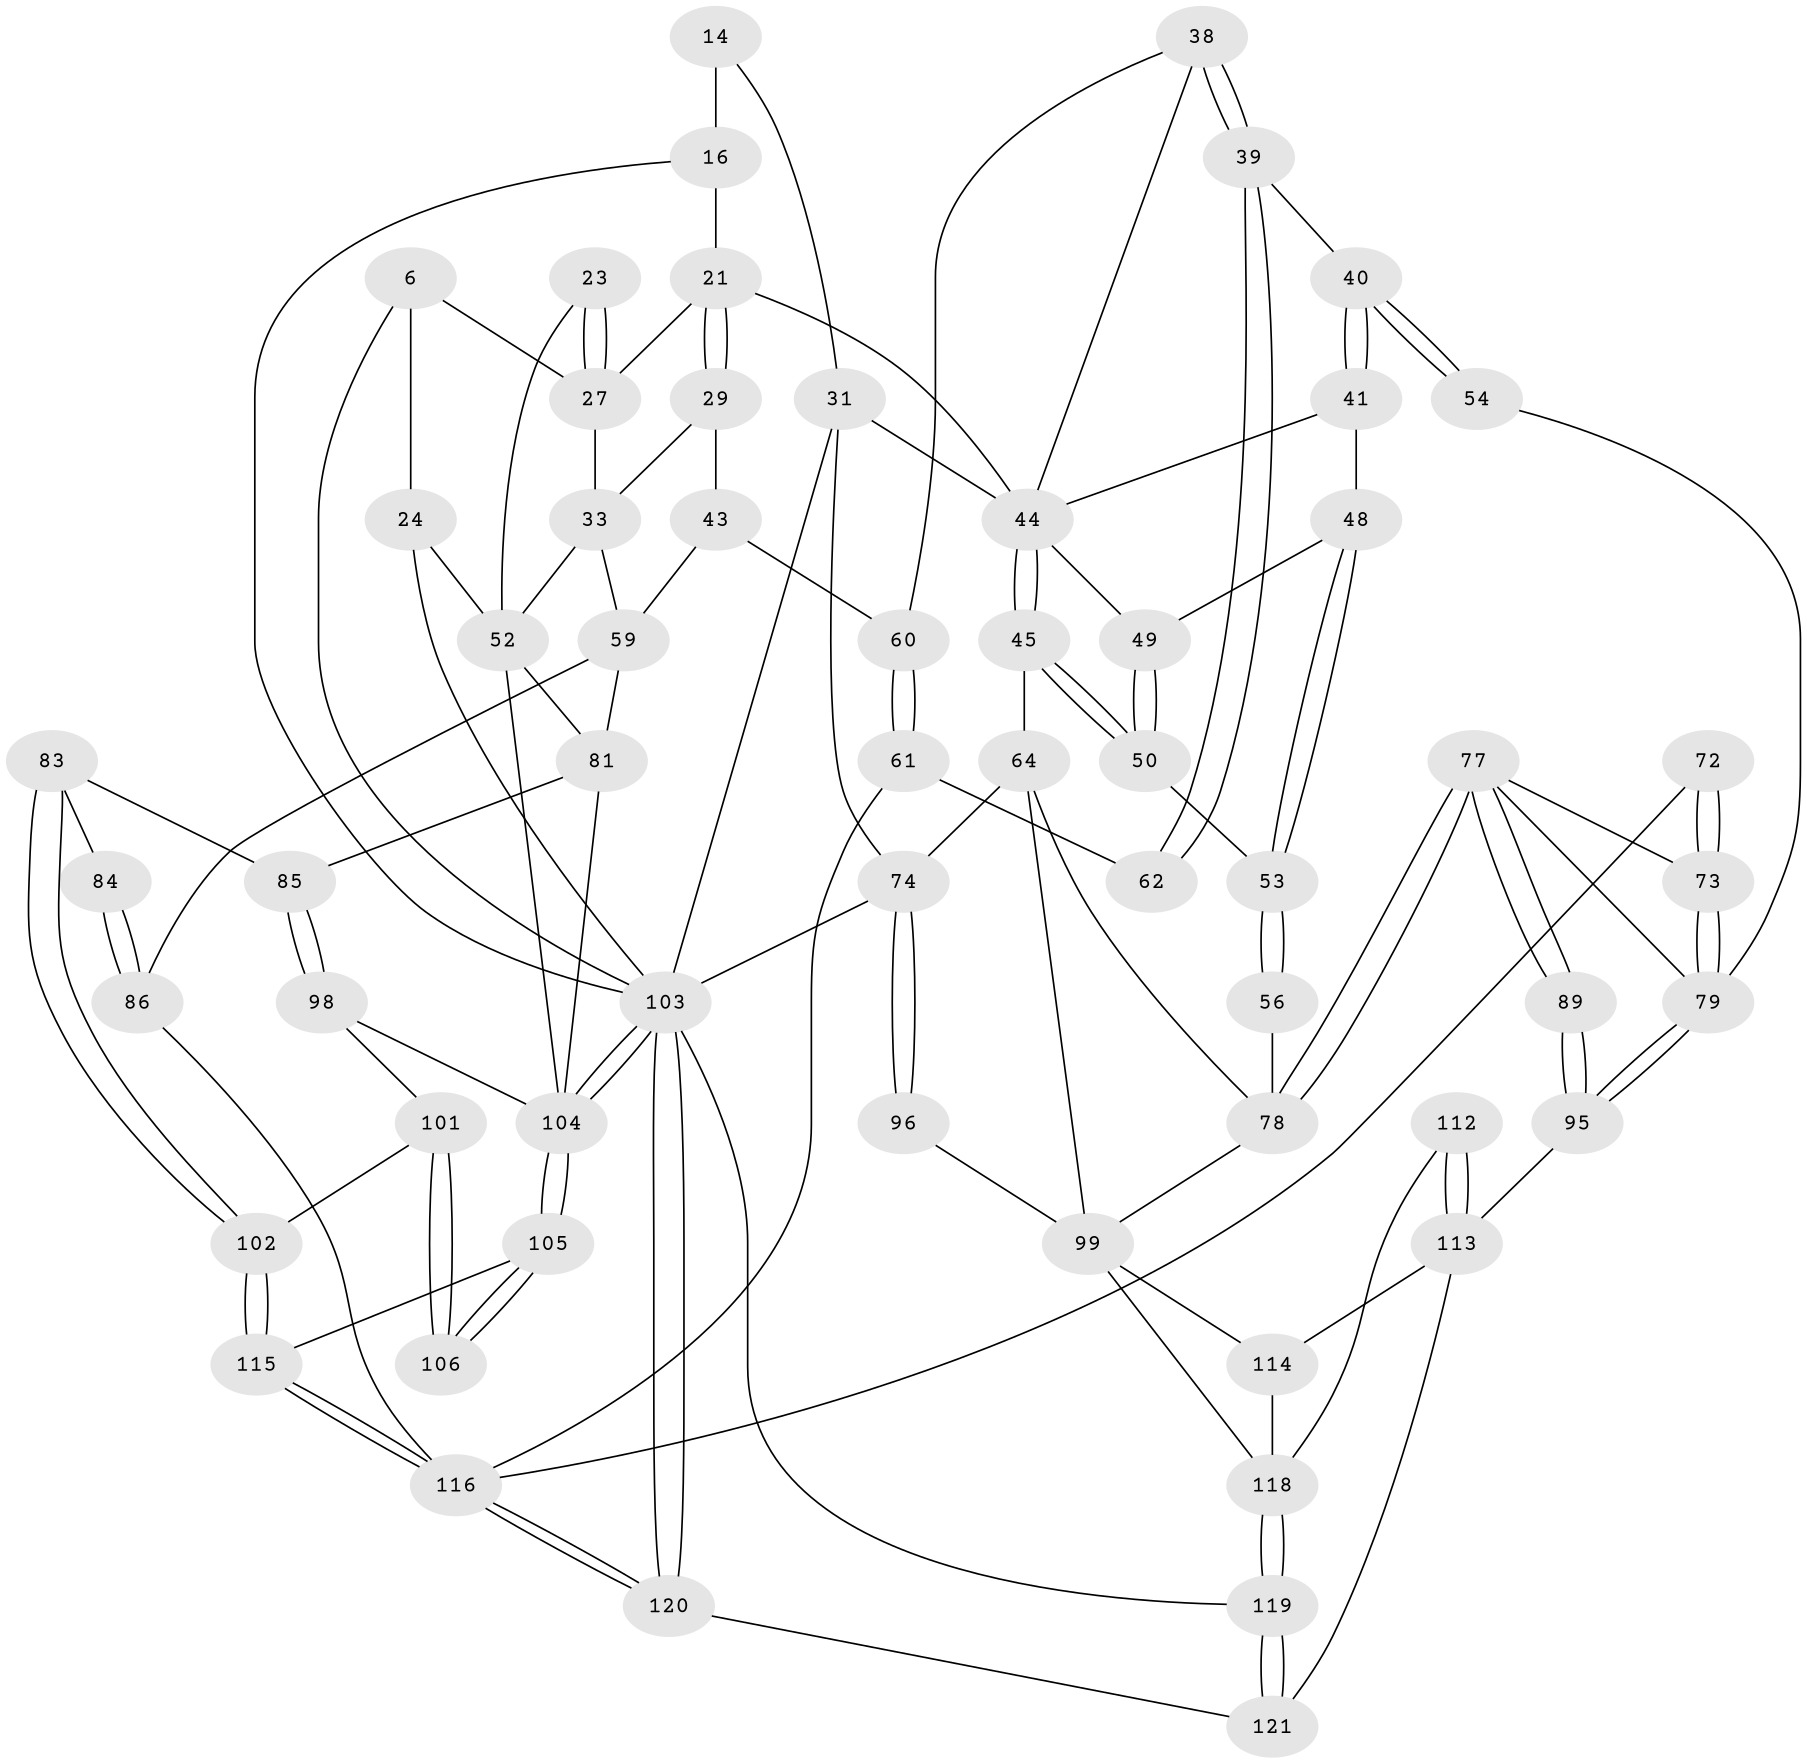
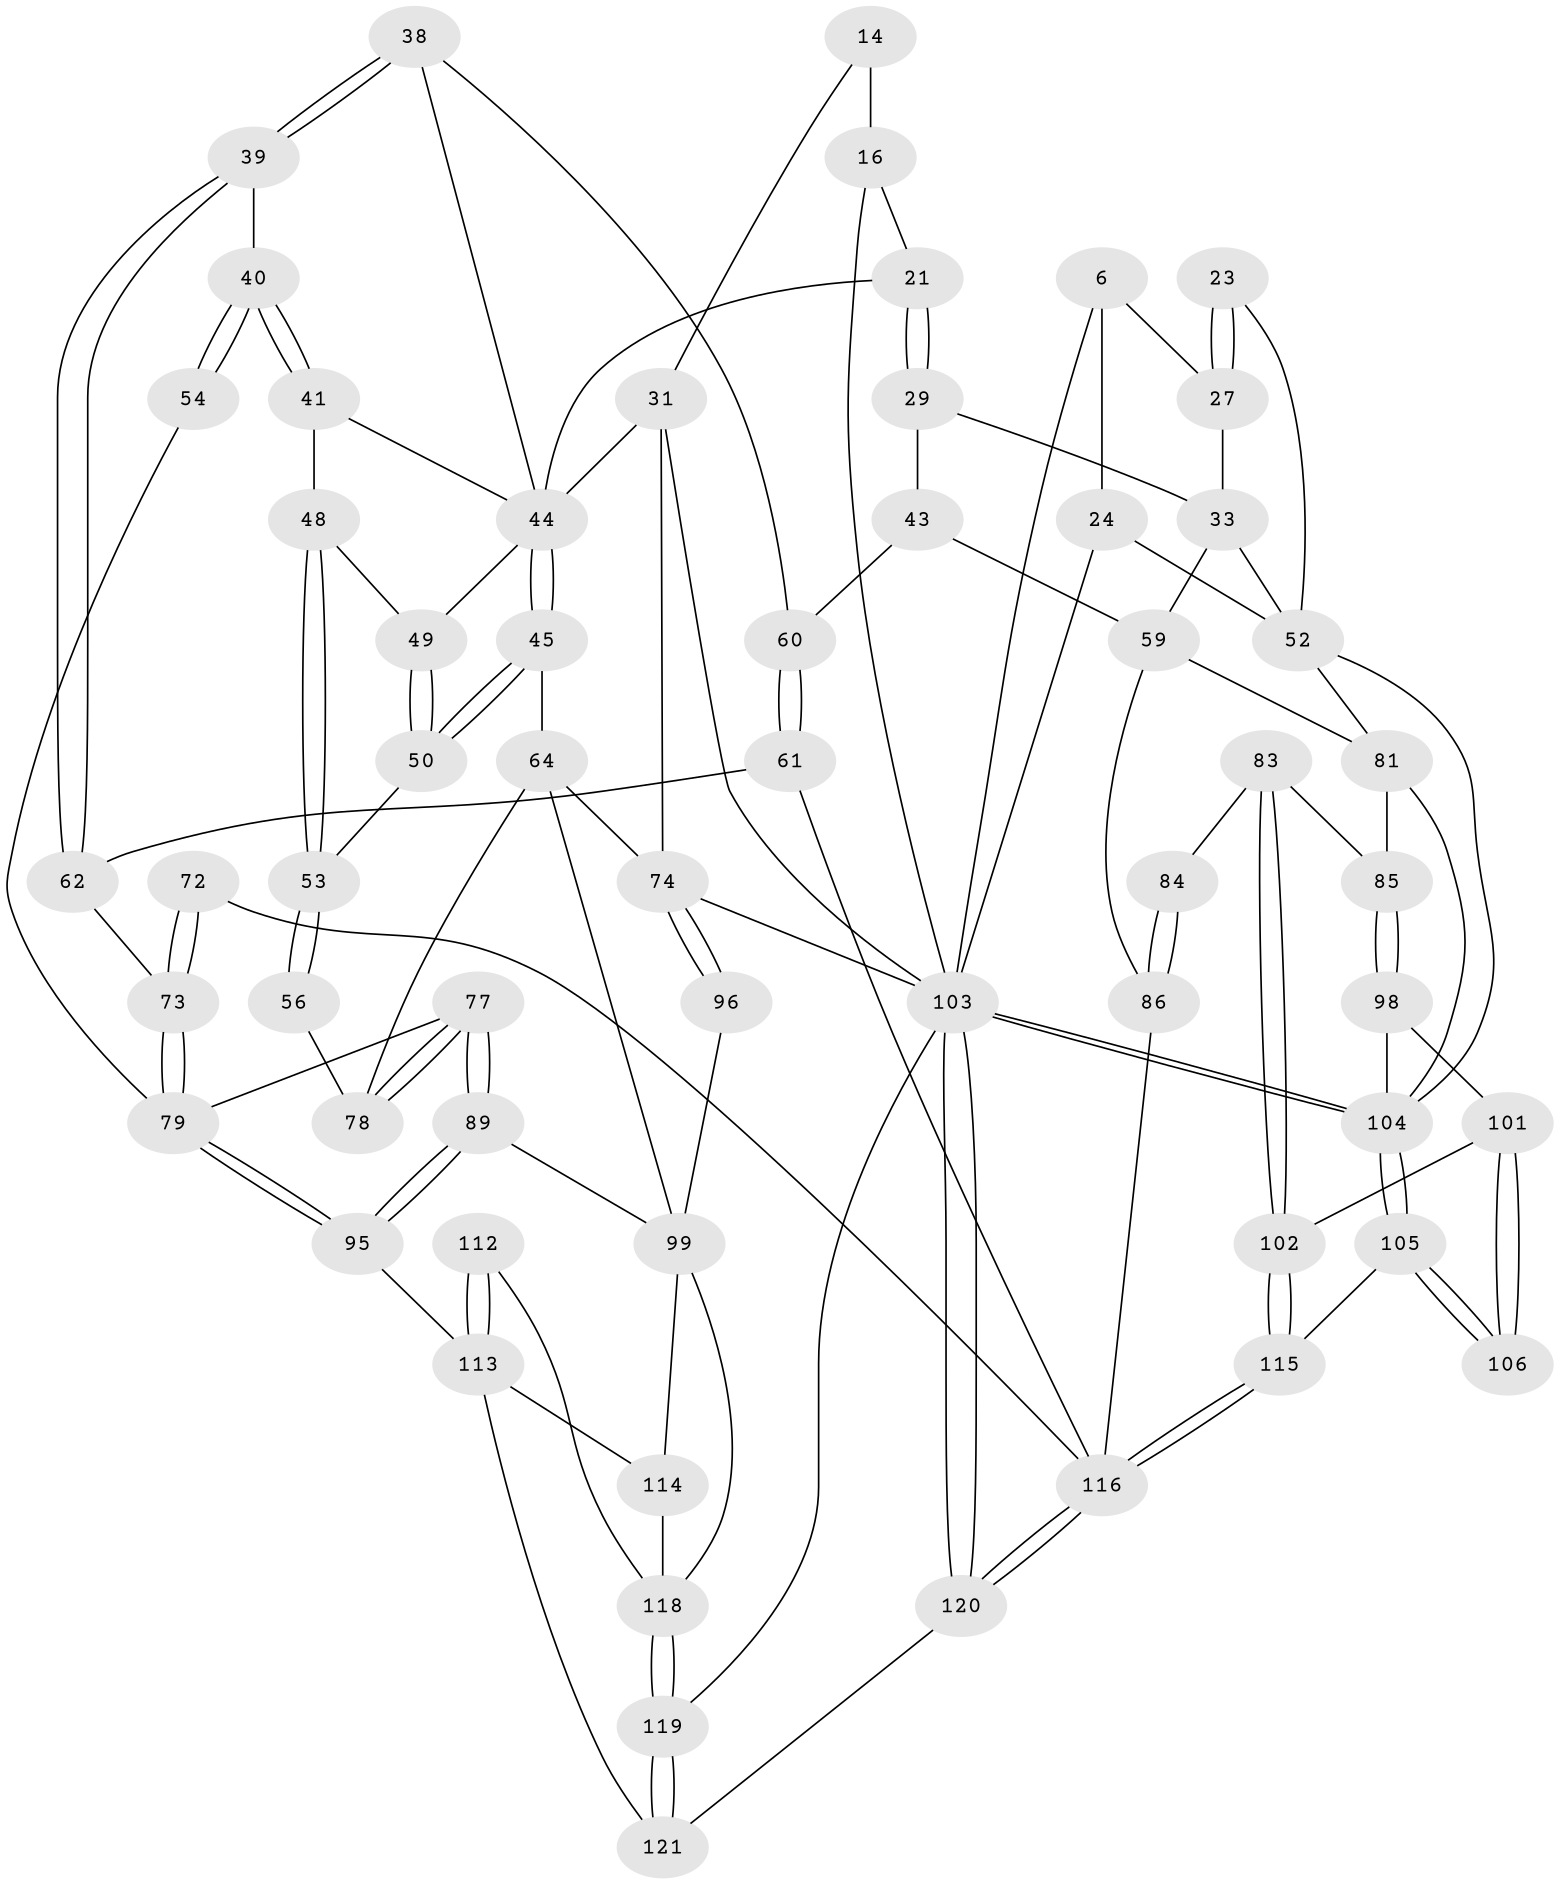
(656, 338) -> none
(1591, 821) -> (123, 942)
(1180, 1184) -> (579, 1184)
